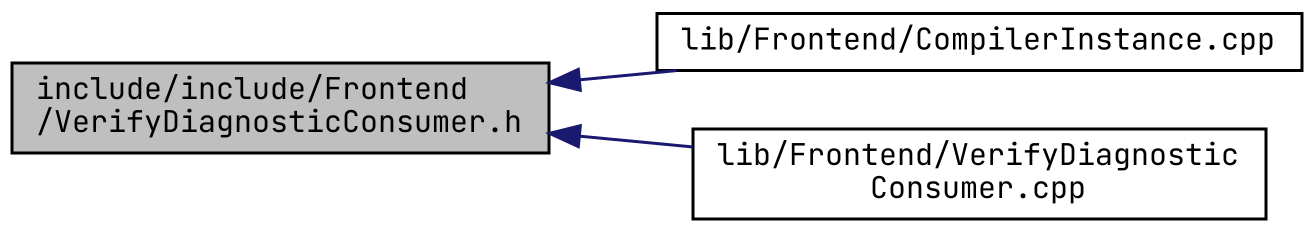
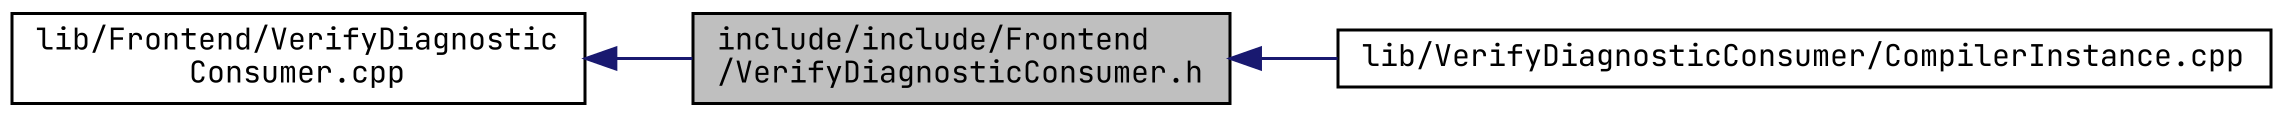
(980, 42) -> (1804, 58)
(636, 142) -> (655, 58)
